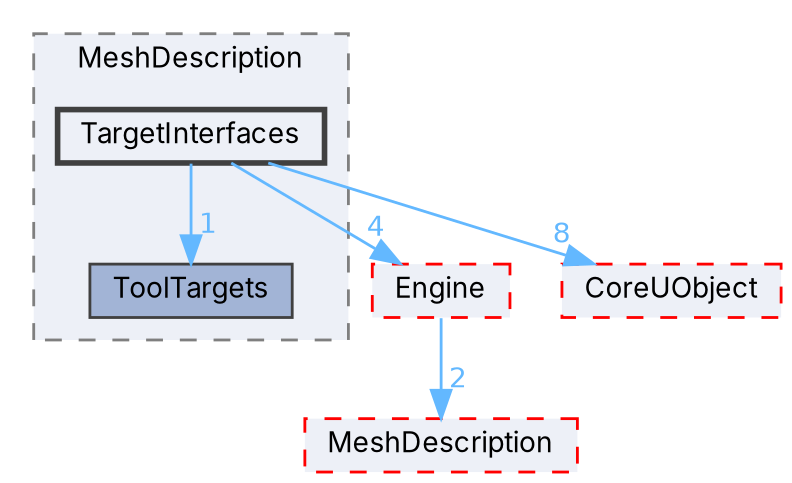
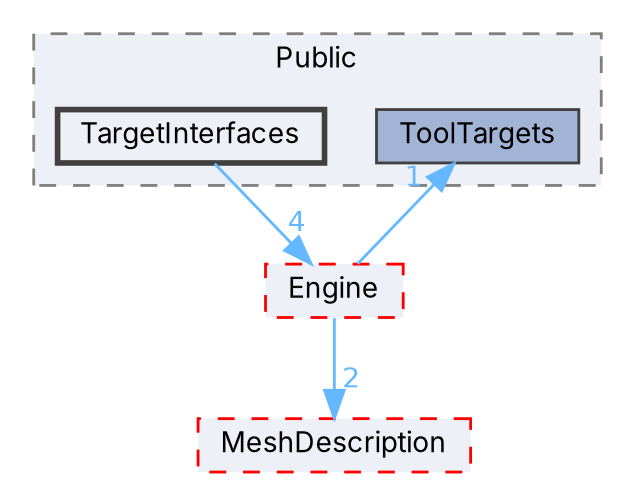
(191, 60) -> (317, 60)
(191, 200) -> (396, 224)
(672, 291) -> none
